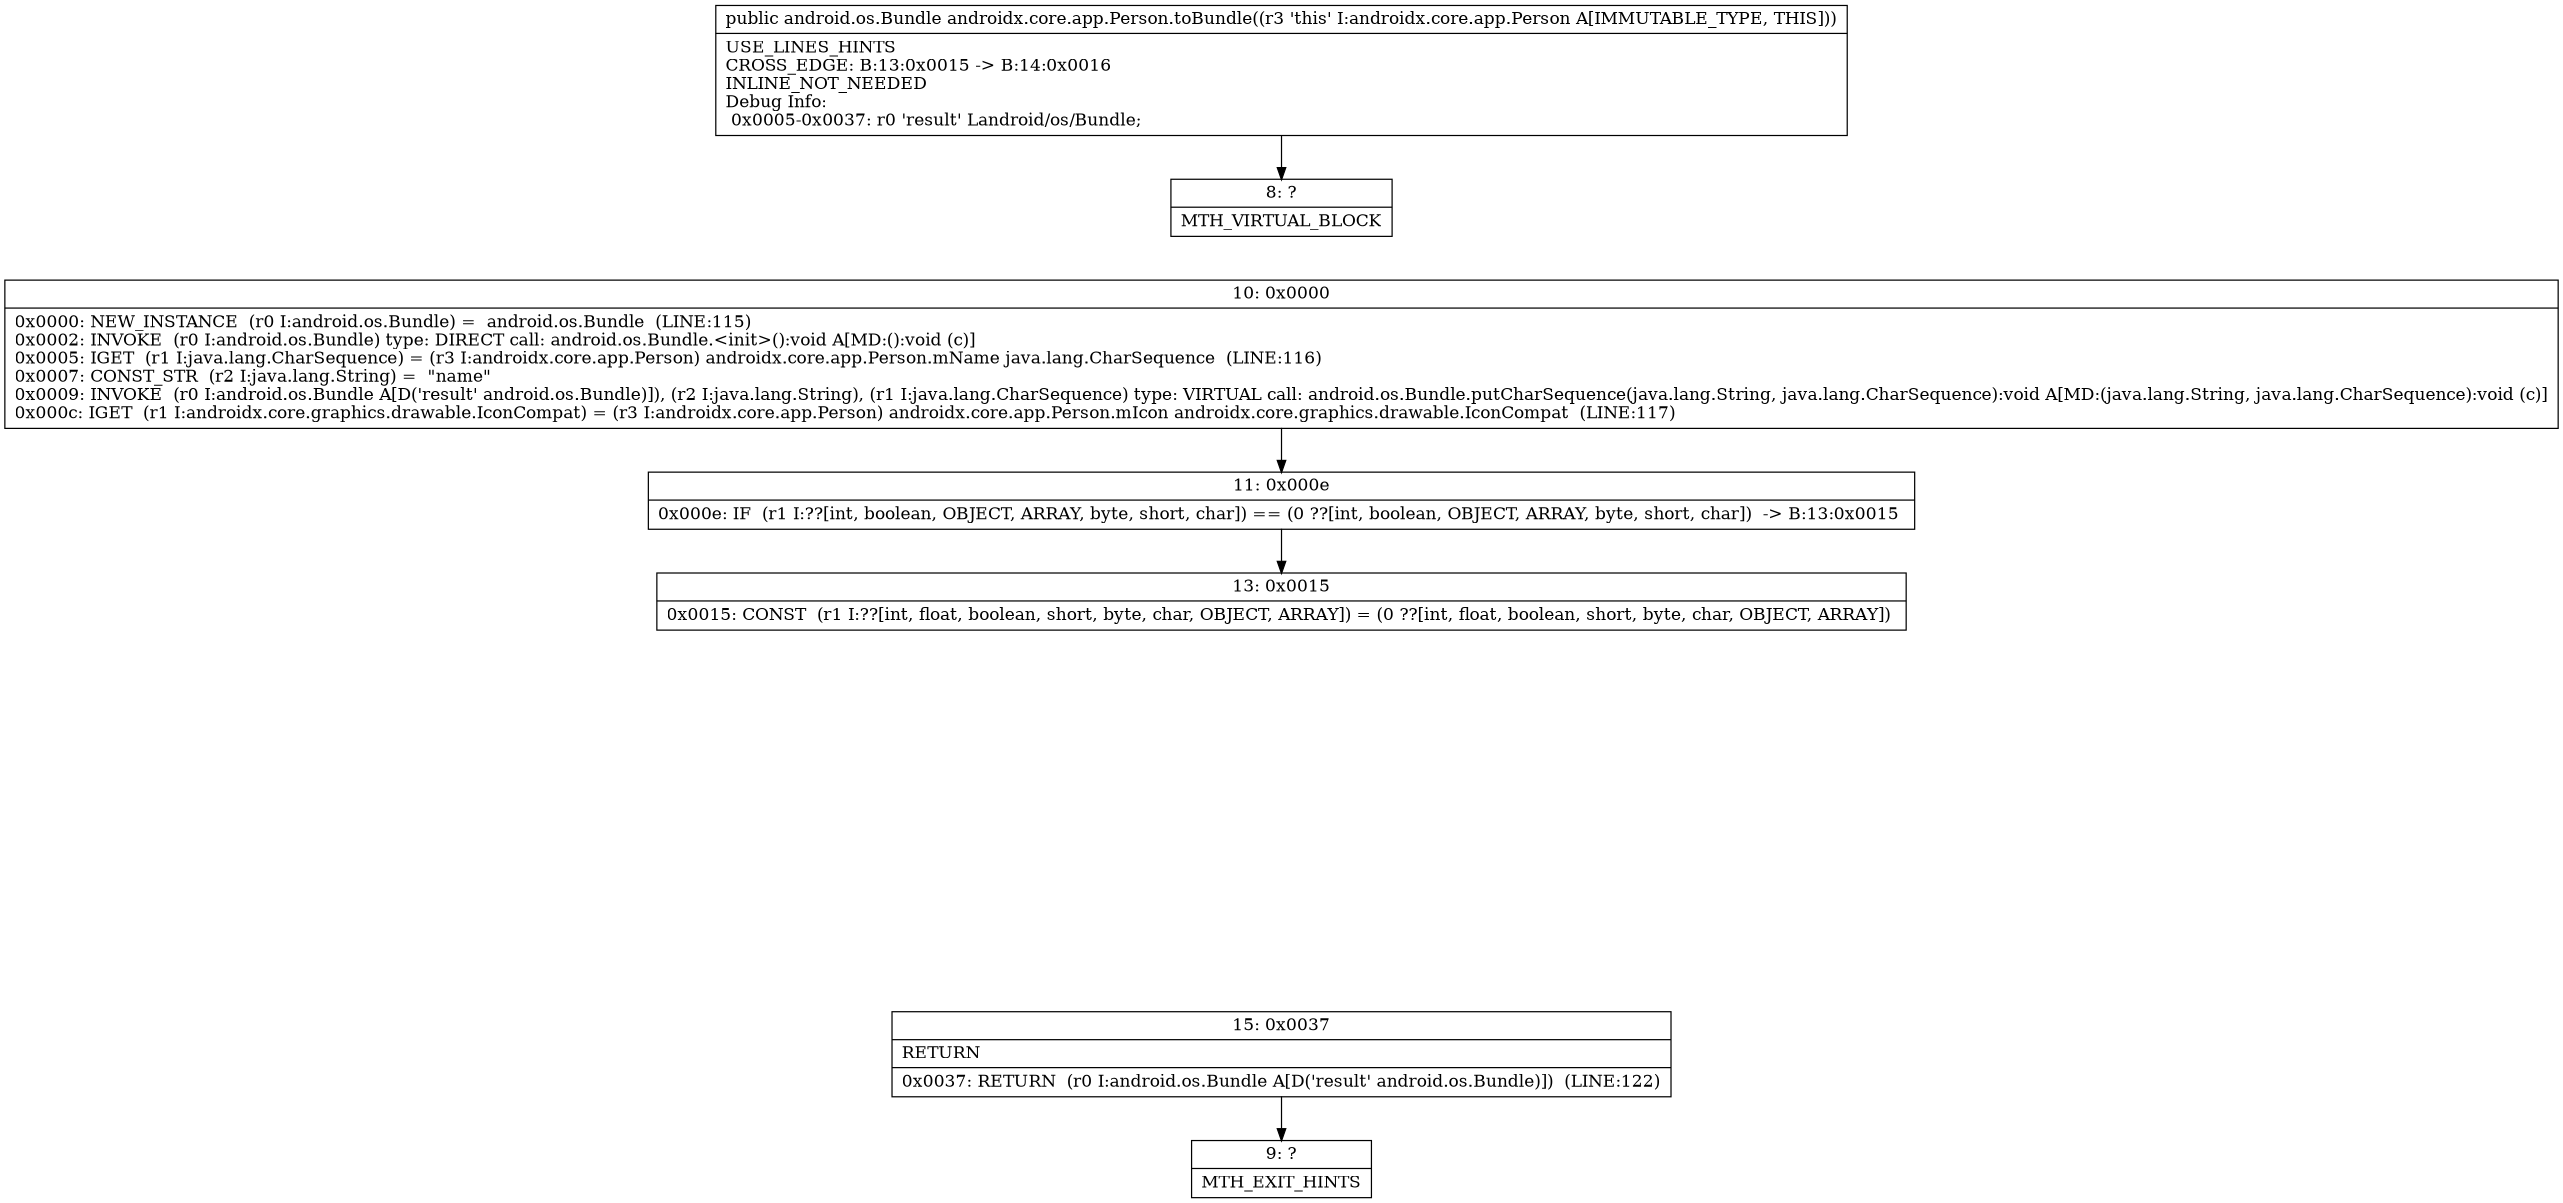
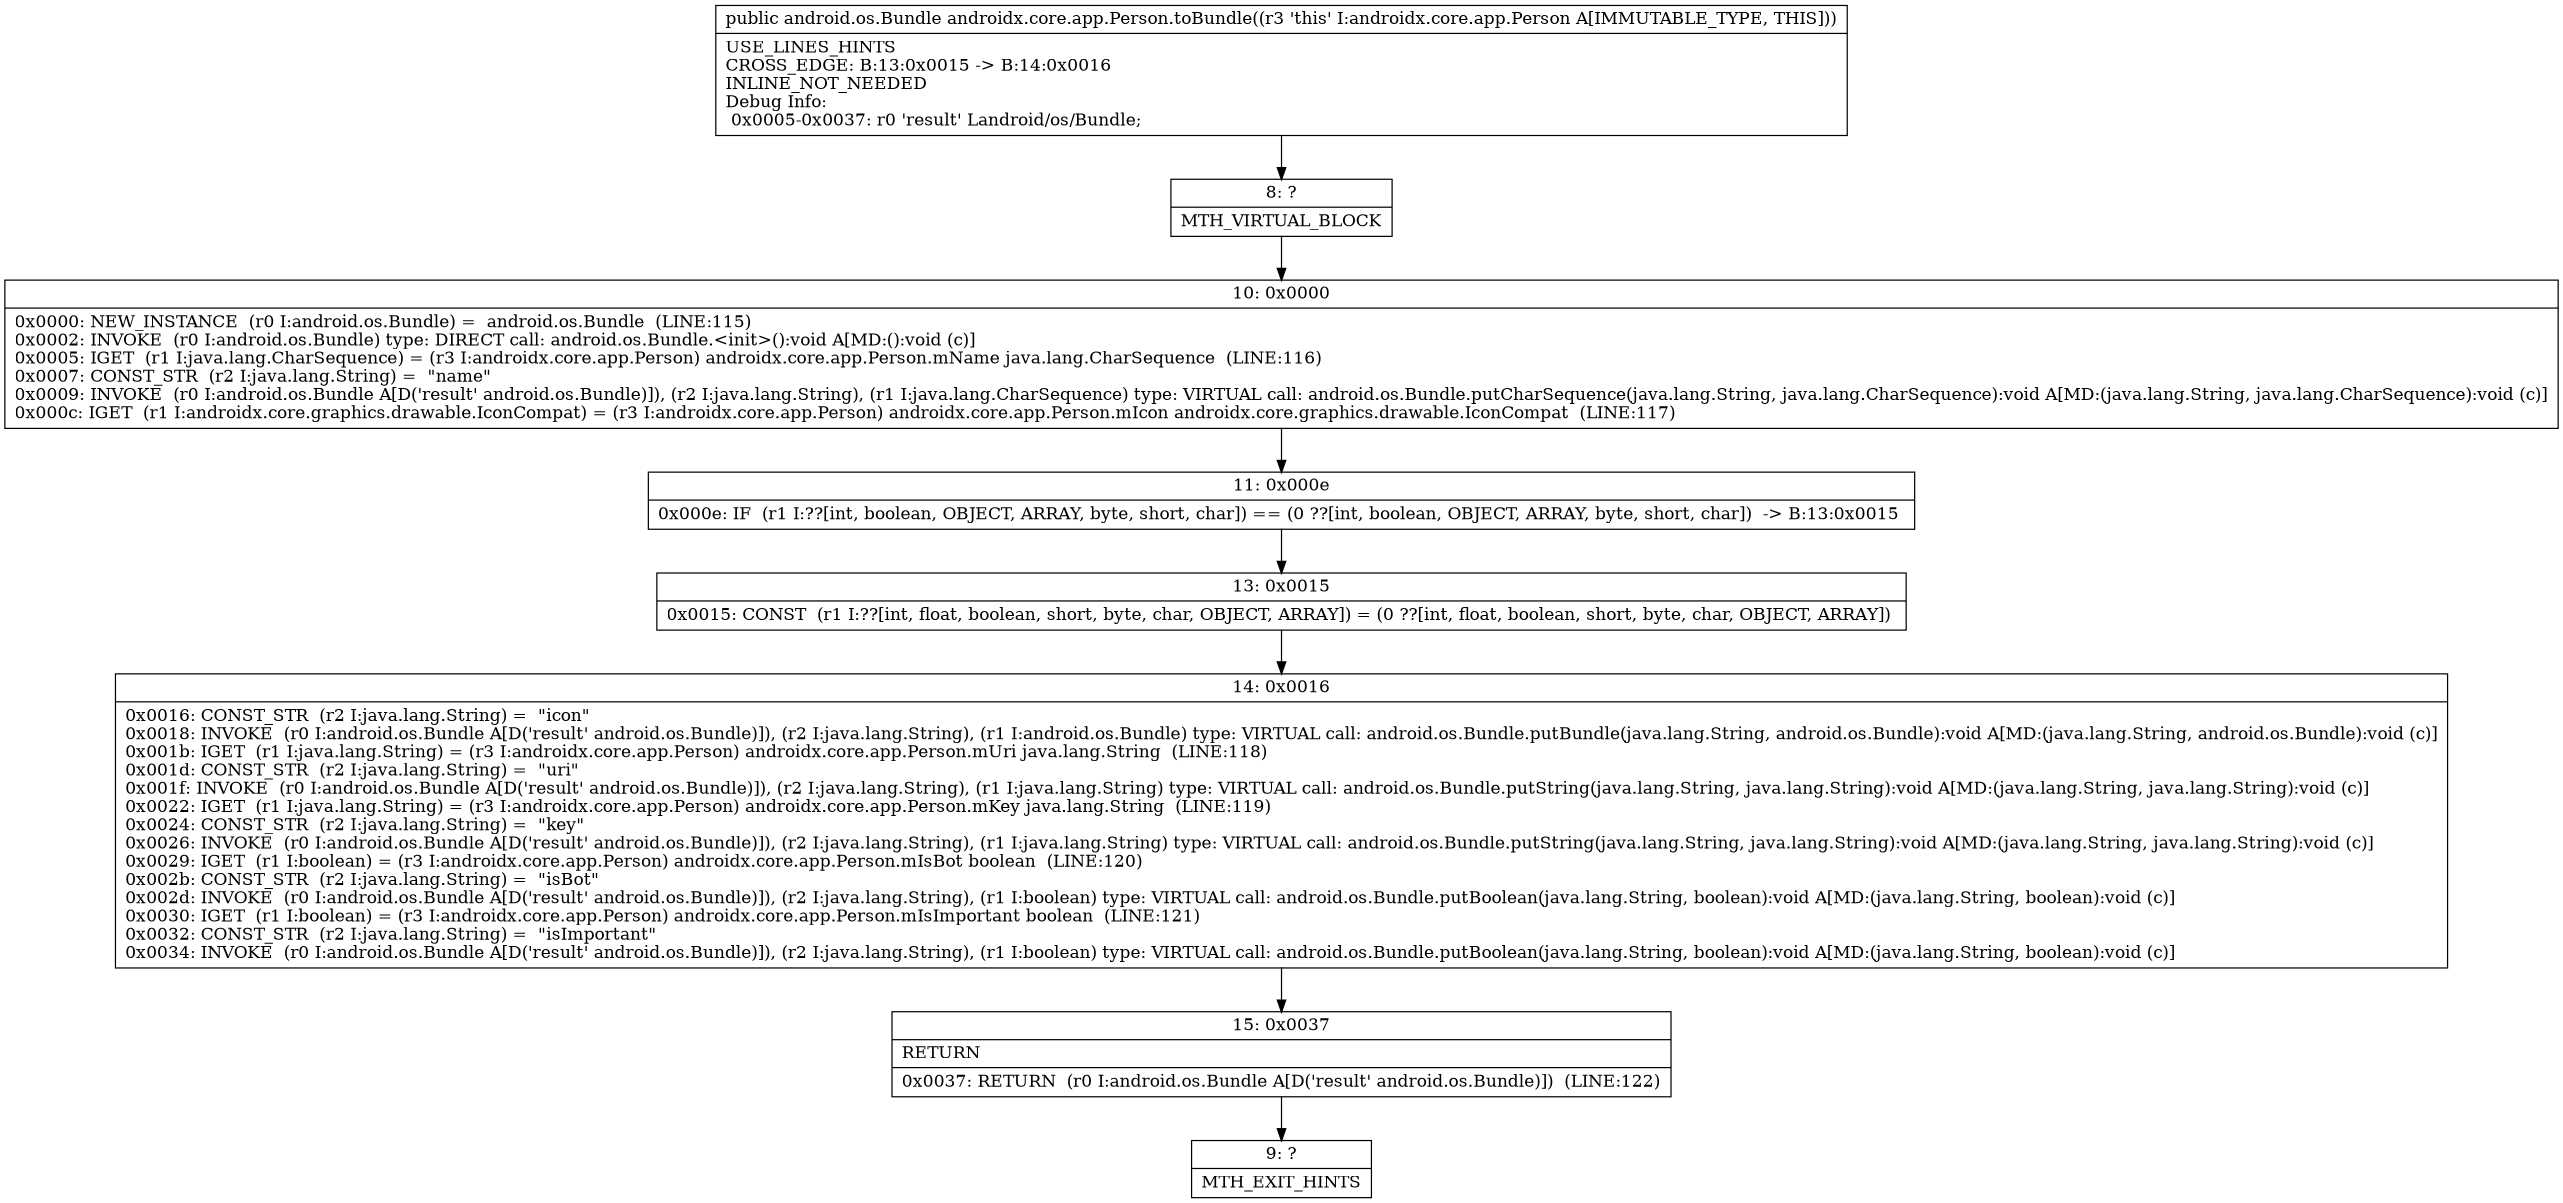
none -> (1282, 252)
none -> (1282, 821)
